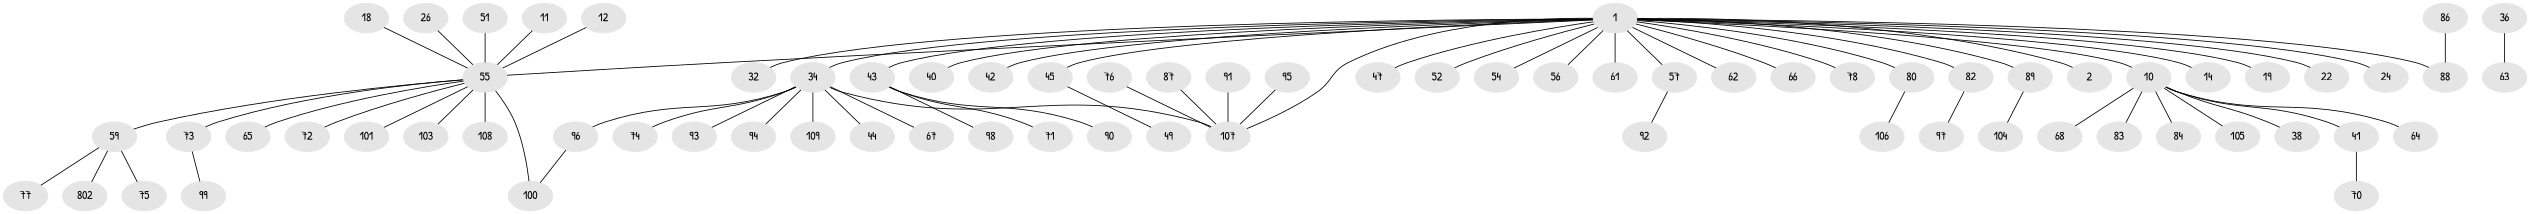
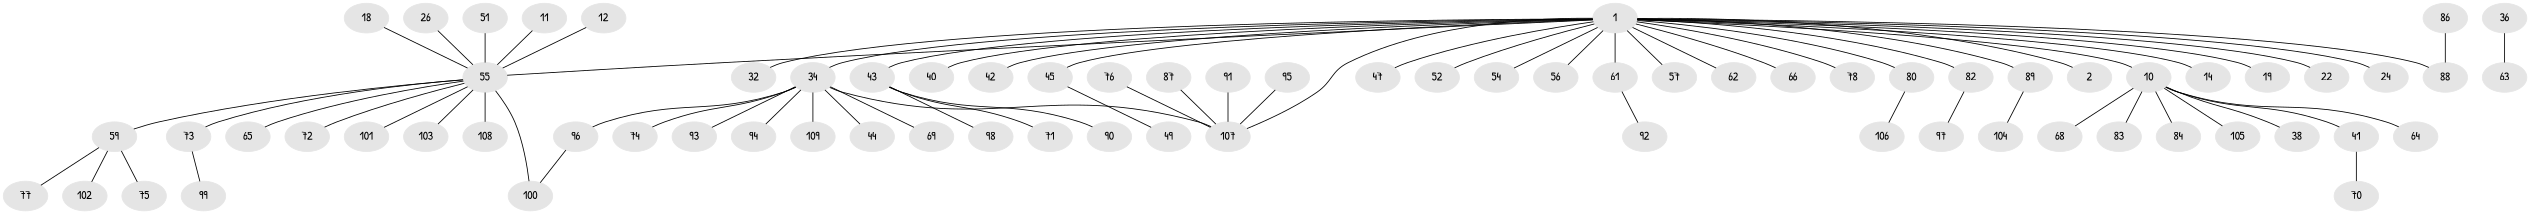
(1660, 107) -> (1630, 107)
(932, 137) -> (932, 137)
(85, 196) -> (85, 196)
